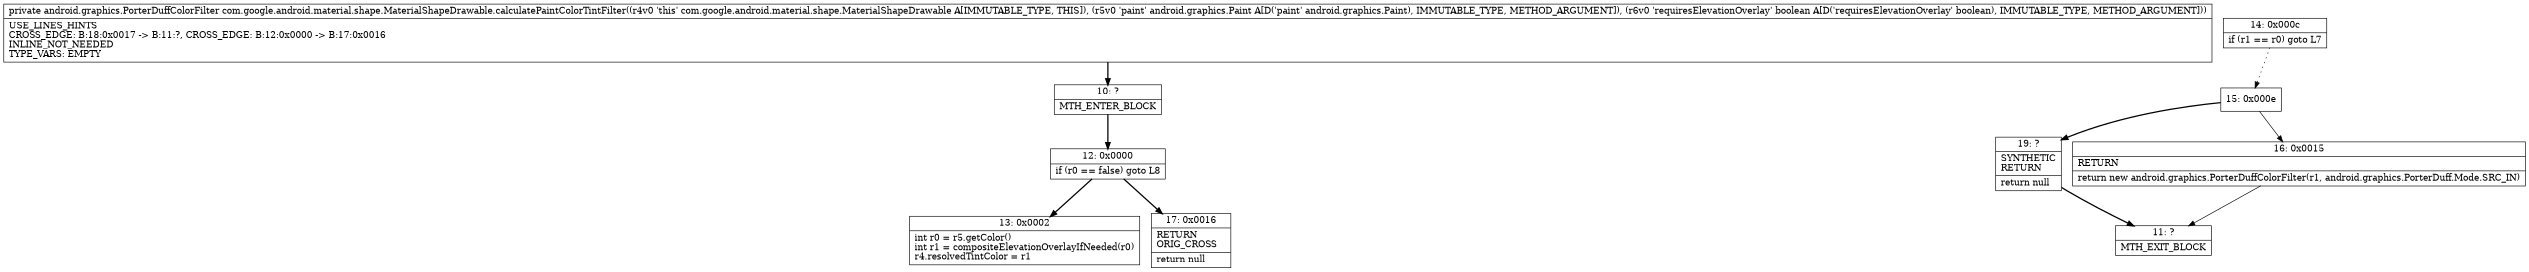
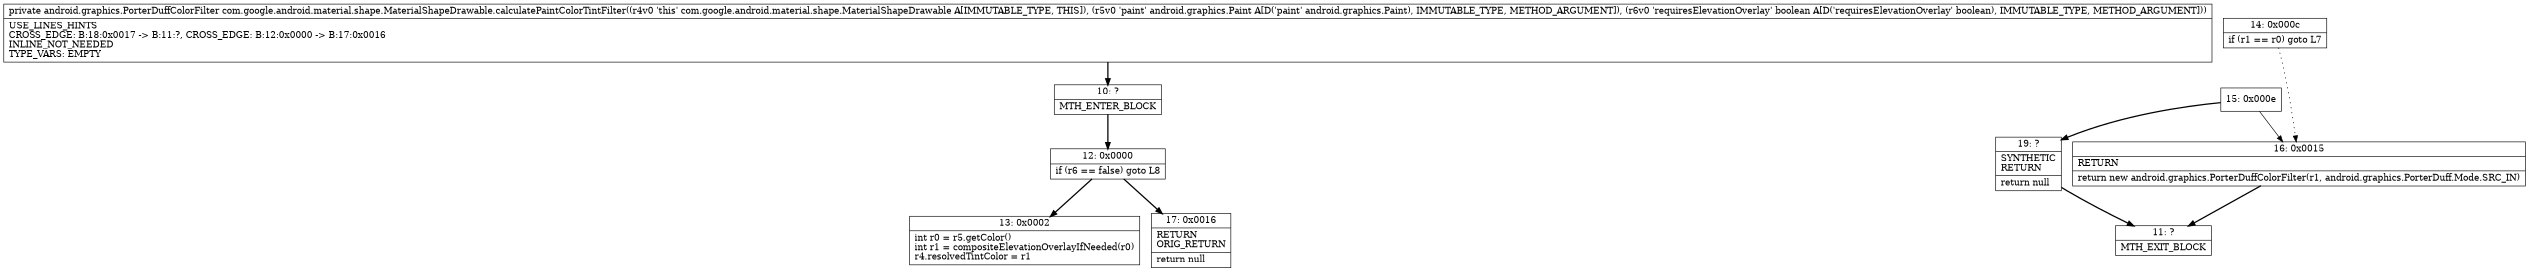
(2264, 65) -> (2288, 91)
(1108, 171) -> (1108, 171)
(2227, 204) -> (2227, 204)
(1187, 245) -> (1191, 245)
